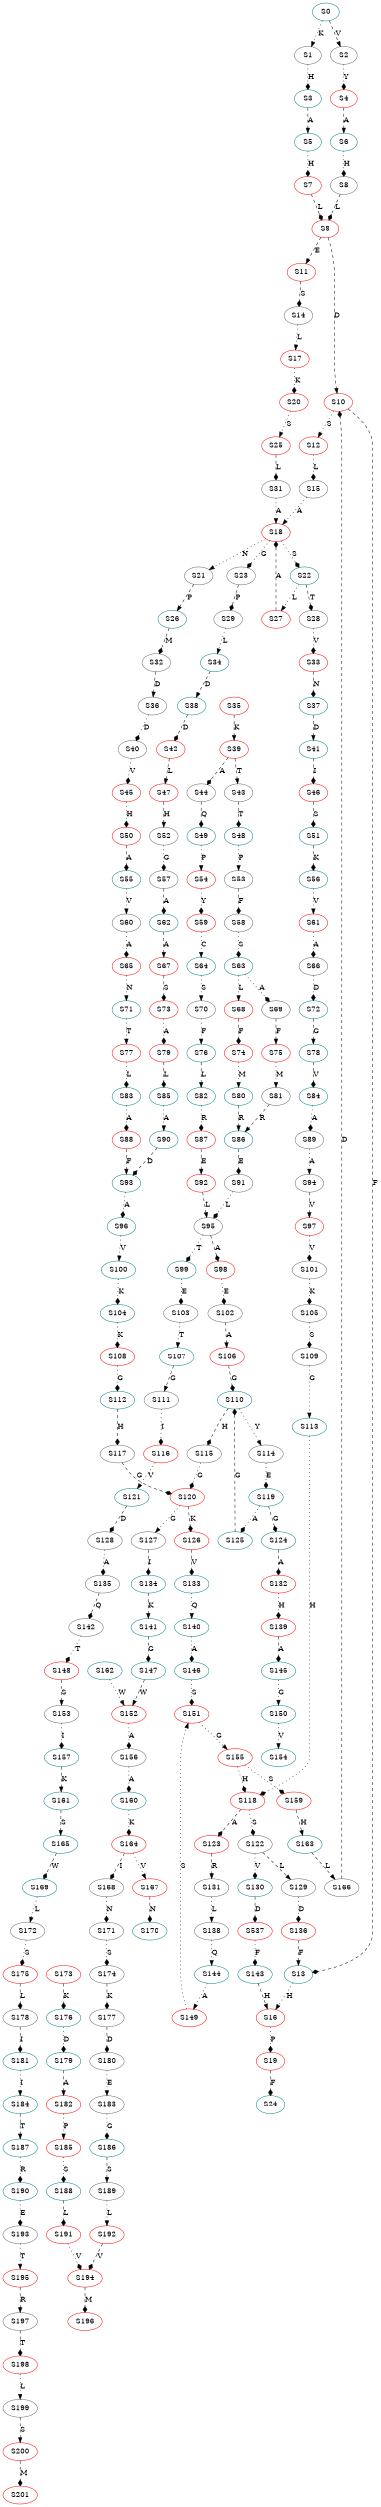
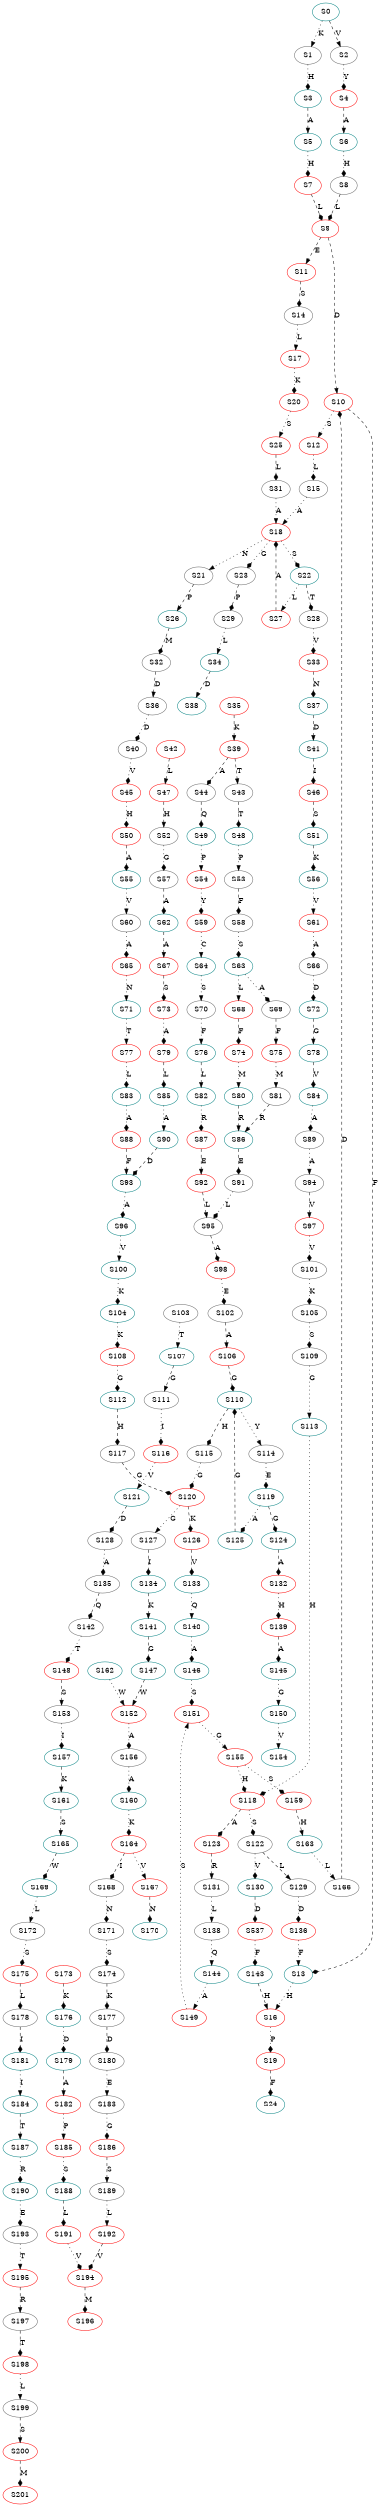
(183, 725) -> none
(182, 1270) -> none
(322, 1864) -> (322, 1864)
(298, 1950) -> (298, 1950)
(107, 2148) -> (107, 2148)
